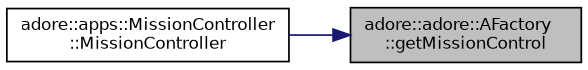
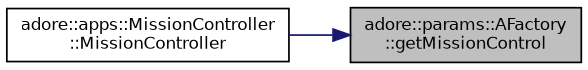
(466, 35) -> (466, 35)
